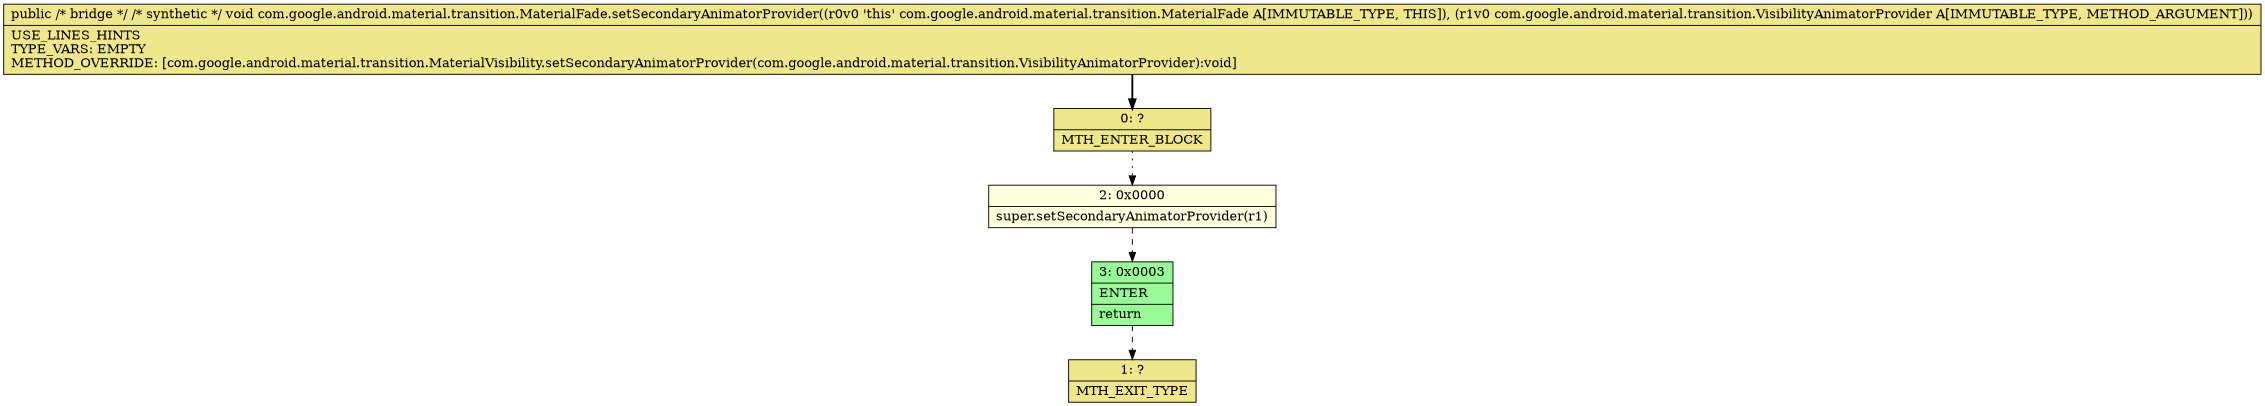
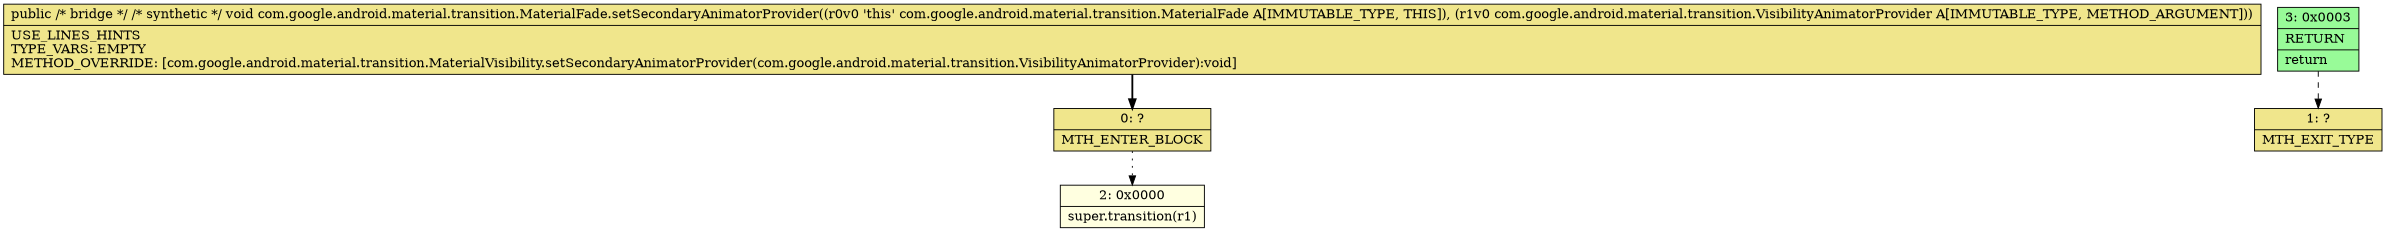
(1132, 217) -> (1132, 217)
(1132, 240) -> none
(1124, 293) -> (2315, 39)
